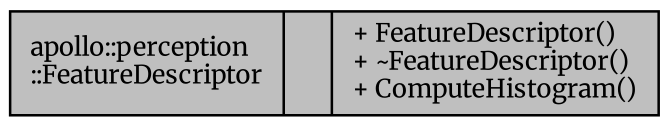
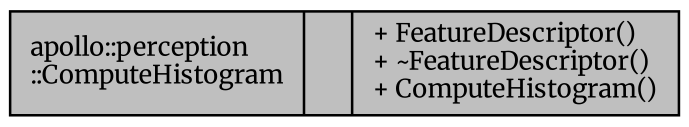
(147, 76) -> (157, 76)
